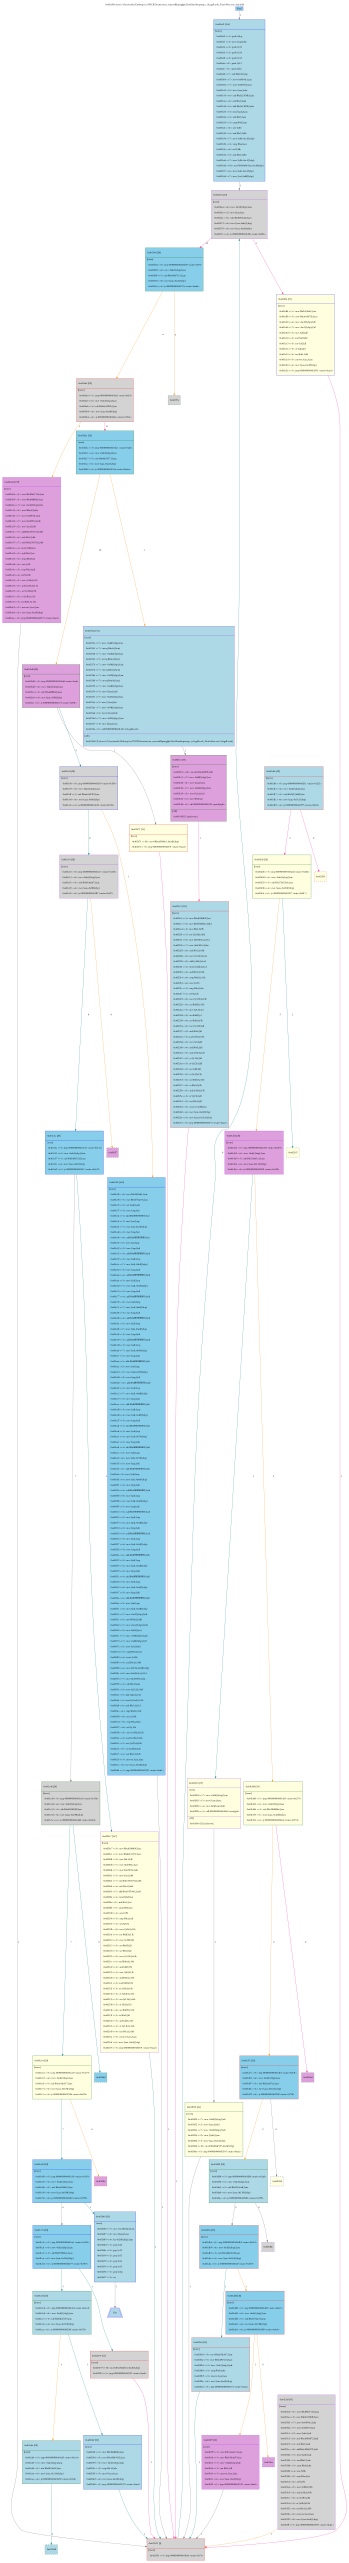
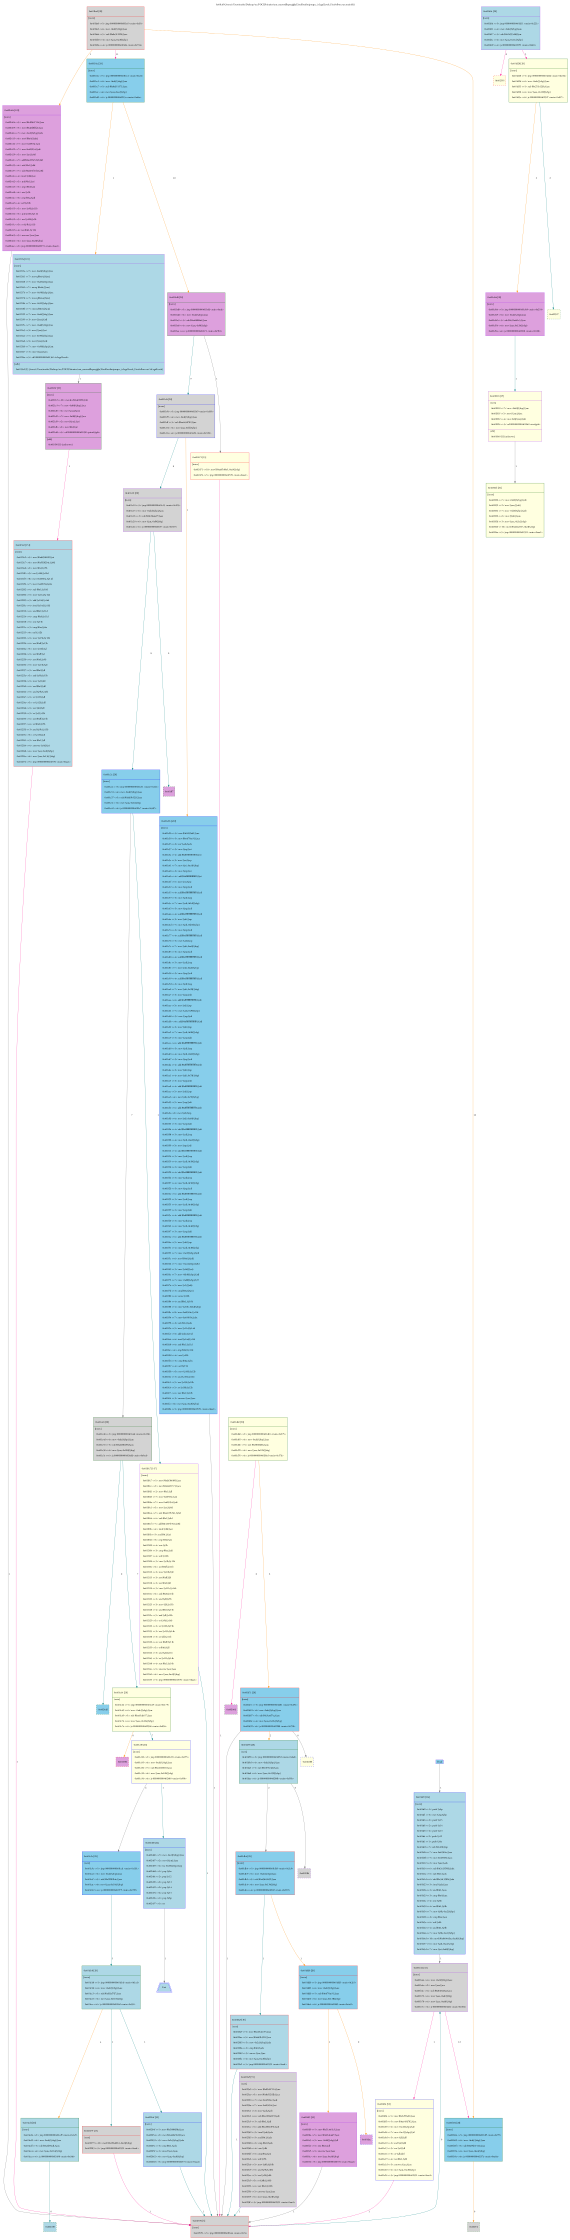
(140, 334) -> (473, 930)
(294, 788) -> (511, 28)
(101, 1022) -> (161, 658)
(264, 1477) -> none
(62, 2181) -> (161, 1762)
(99, 2308) -> (111, 2067)
(189, 2346) -> (226, 1971)
(243, 2541) -> (238, 2211)
